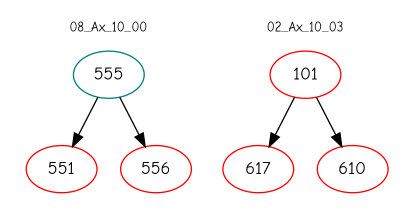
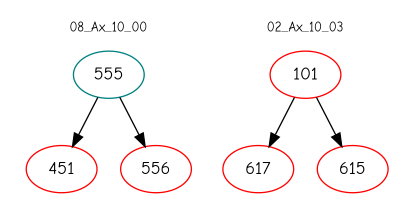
(62, 169) -> (62, 169)
(353, 169) -> (353, 169)
